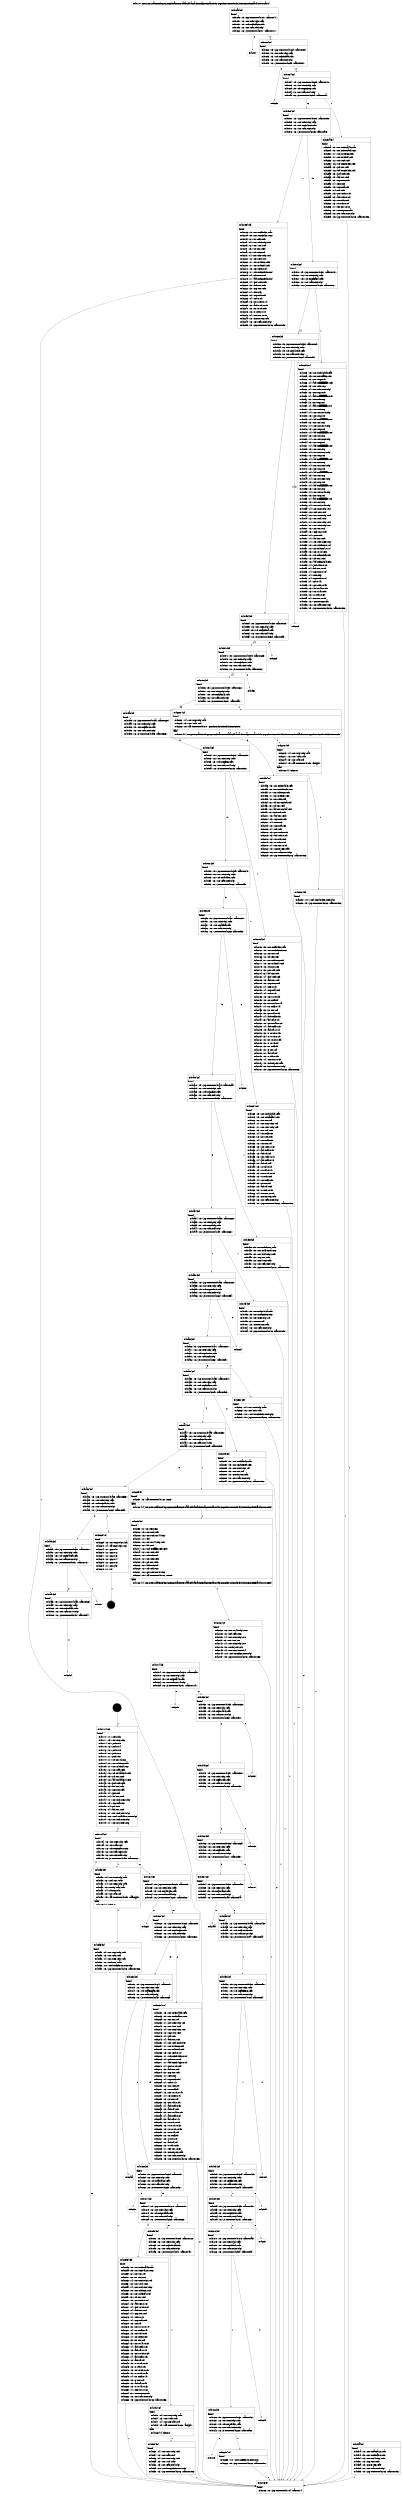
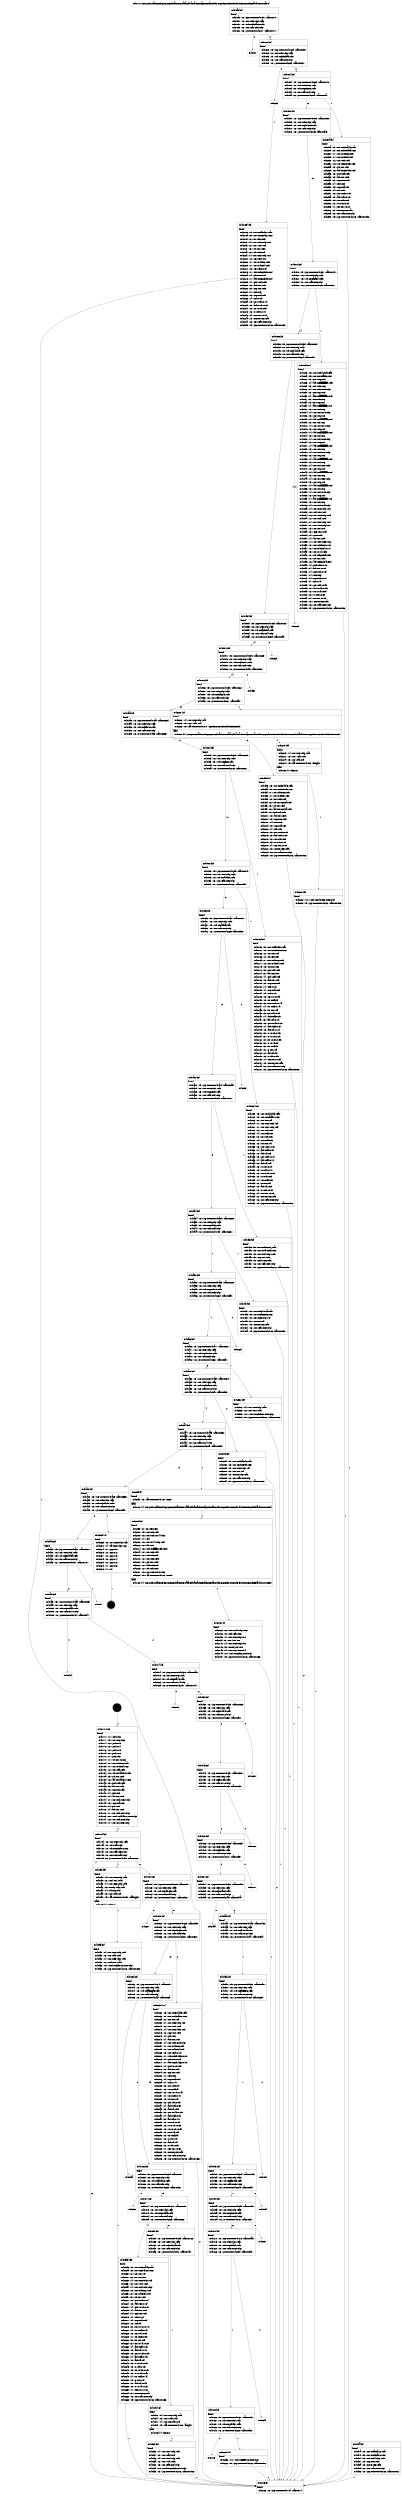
(290, 178) -> (270, 164)
none -> (121, 1640)
(232, 2226) -> (232, 2226)
